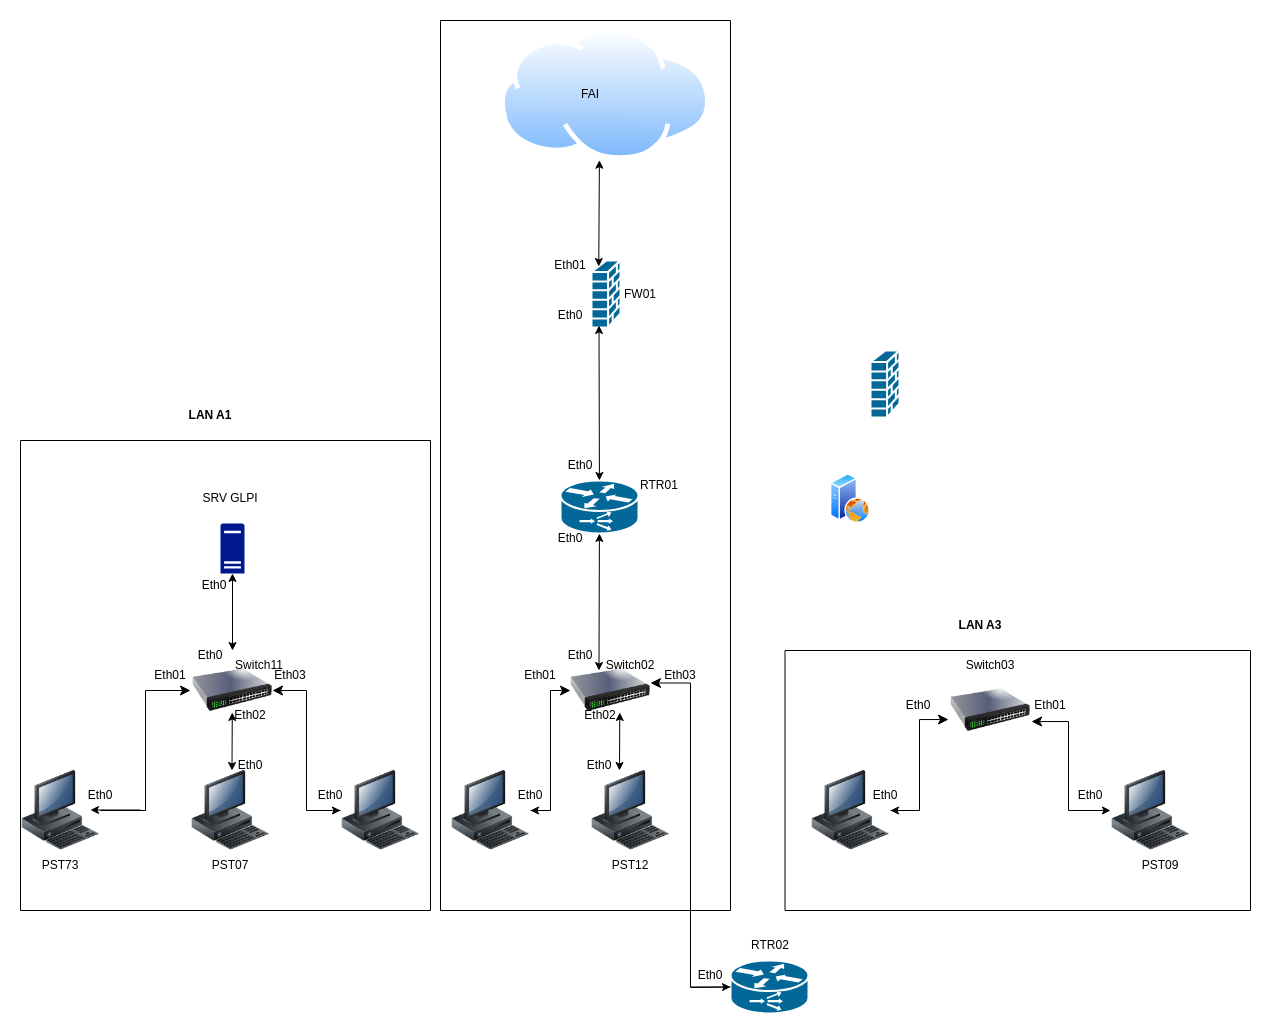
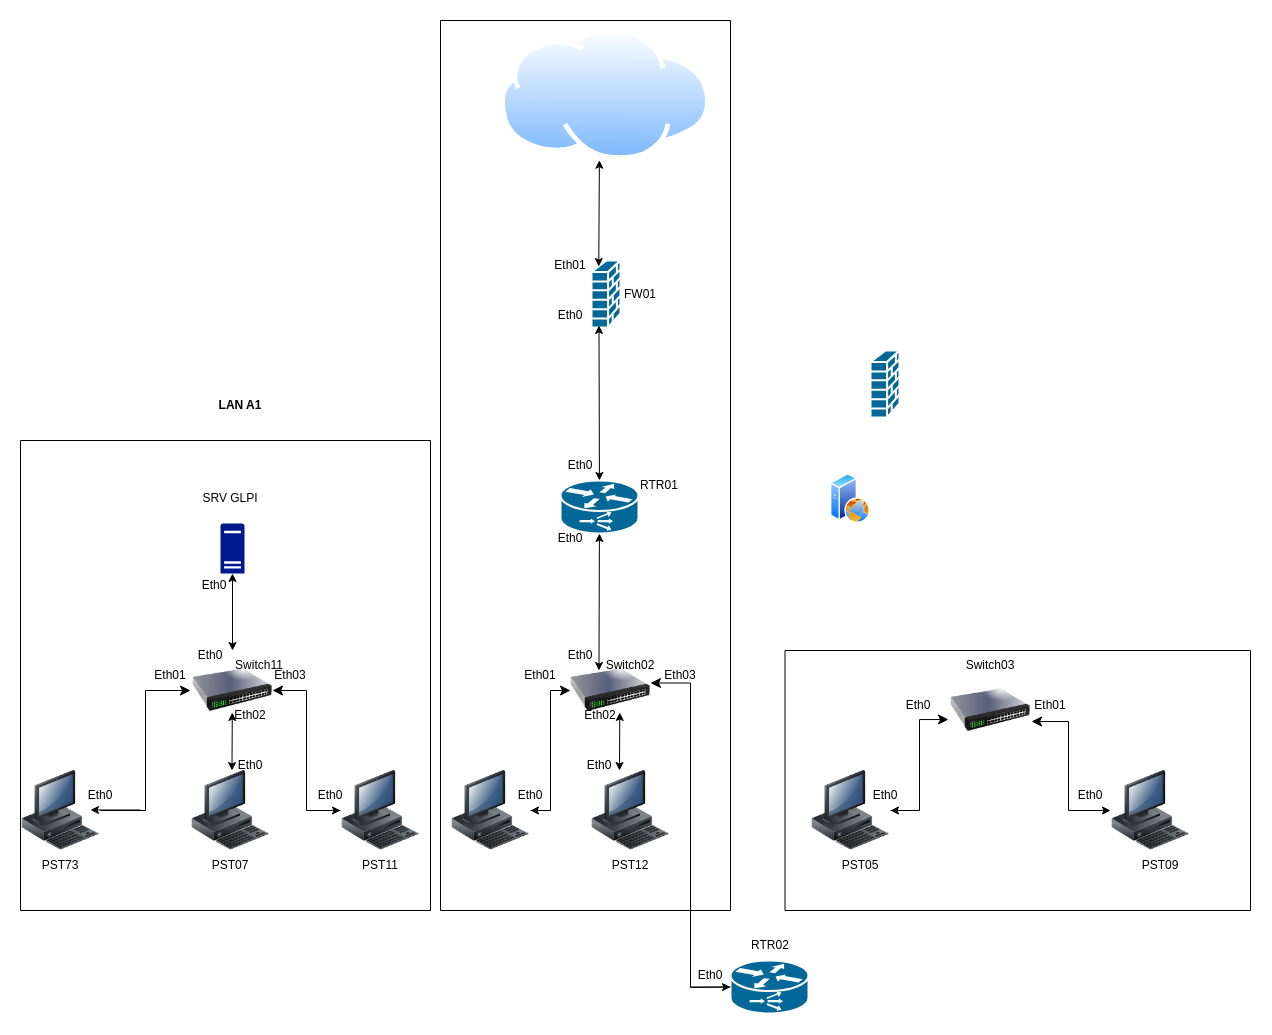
(591, 94) -> none
(211, 416) -> (241, 406)
(981, 626) -> none
none -> (381, 866)
none -> (861, 866)
